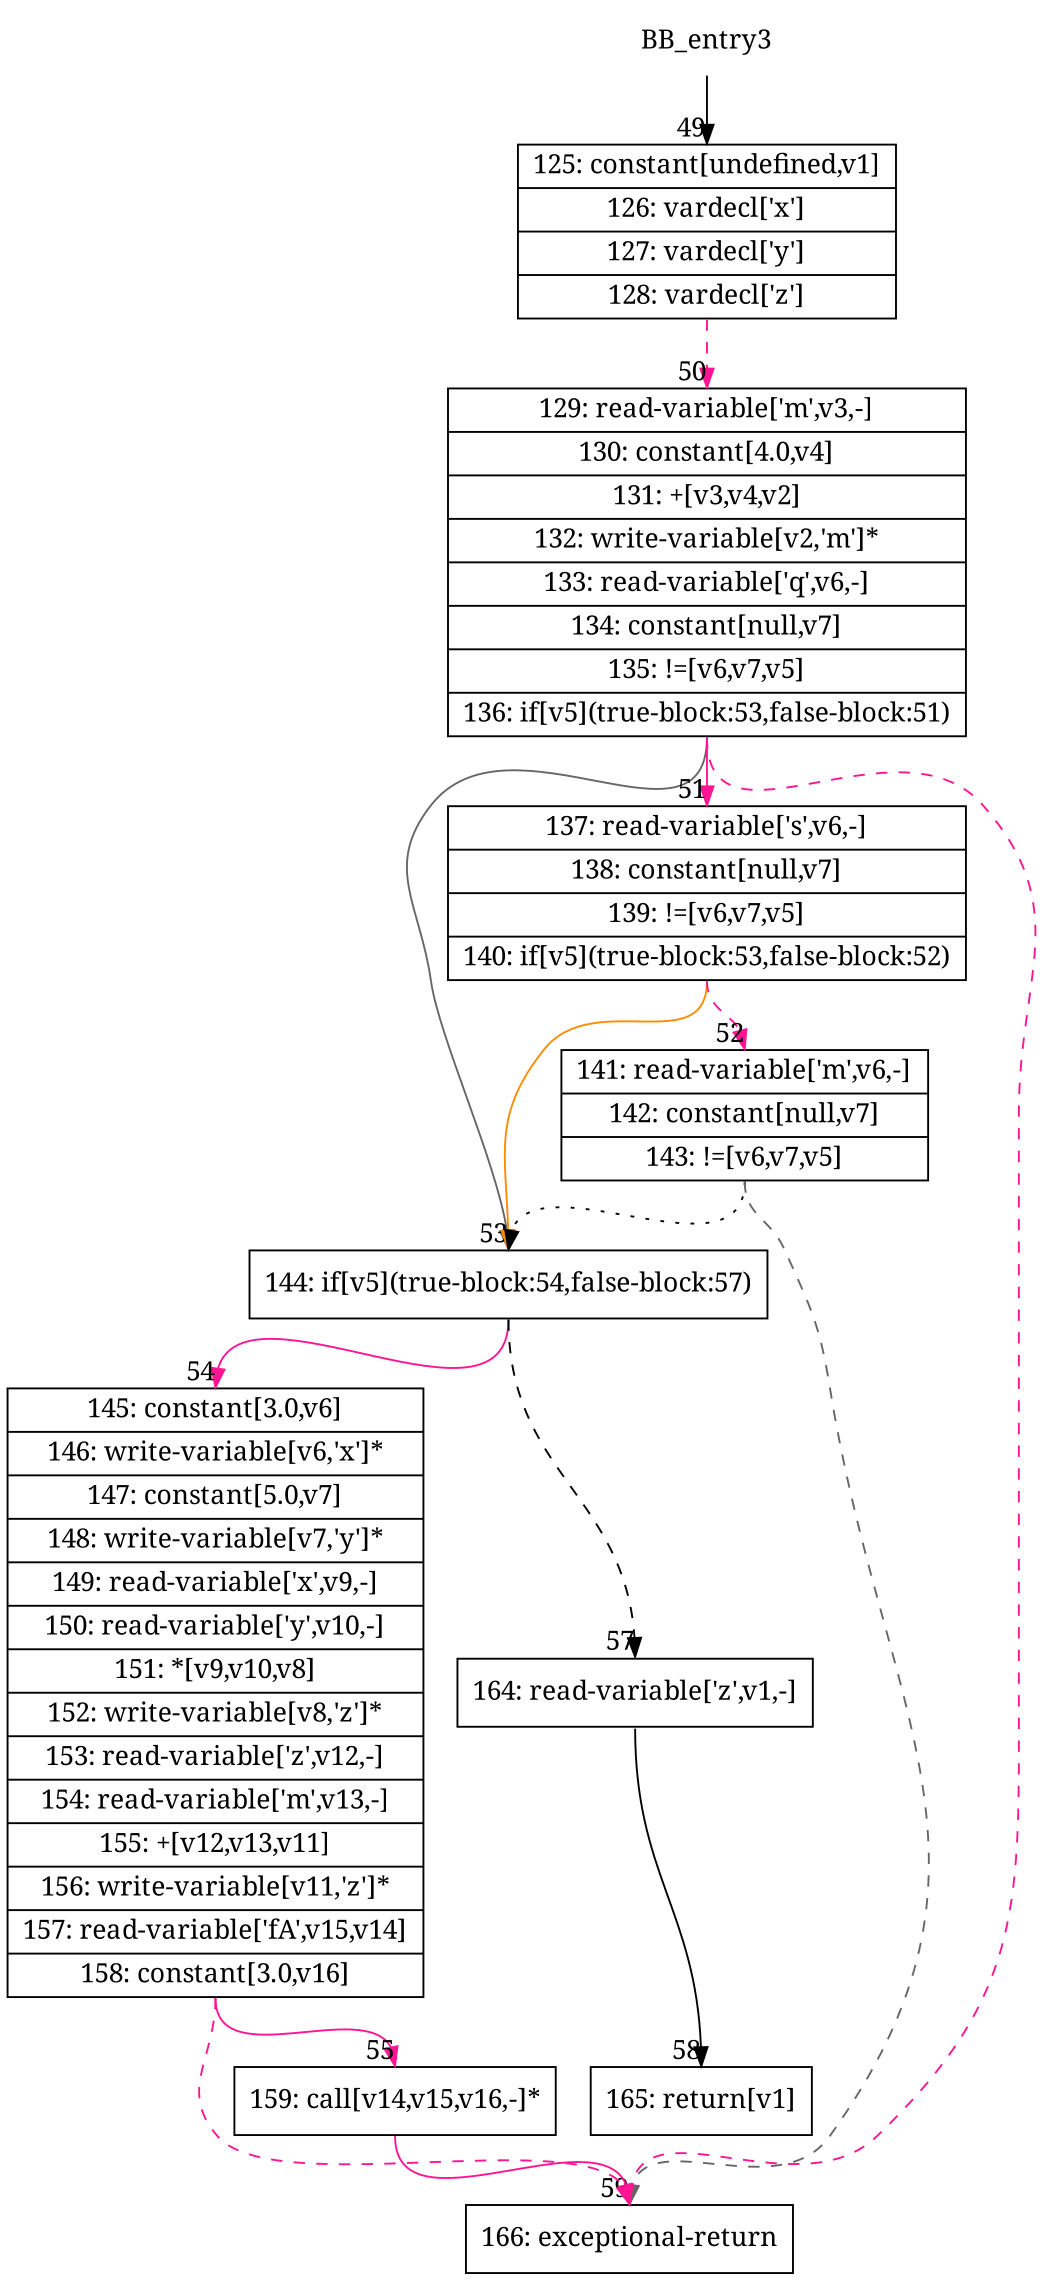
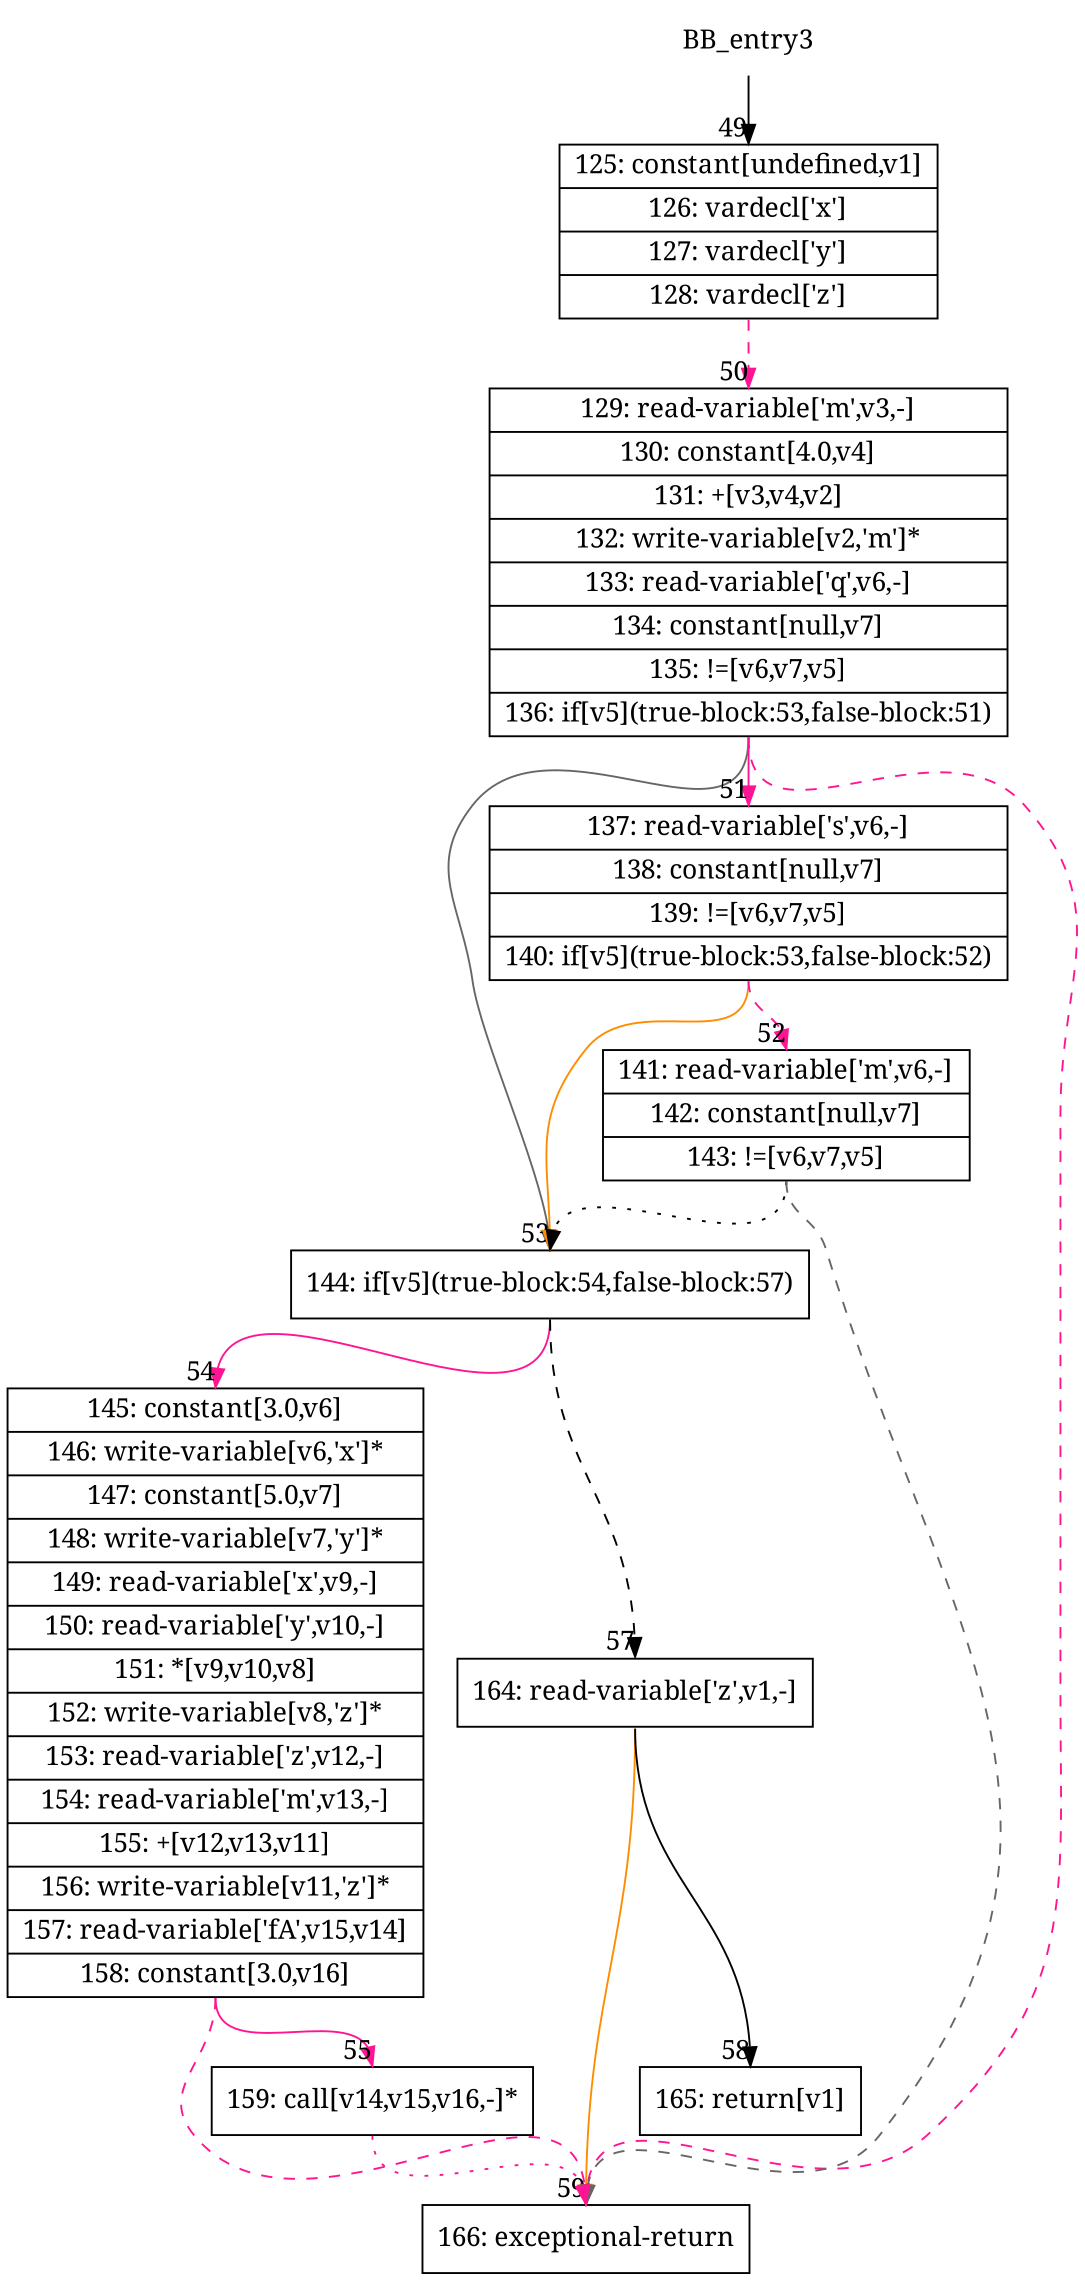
none -> (612, 1957)
(496, 2173) -> (470, 2171)
